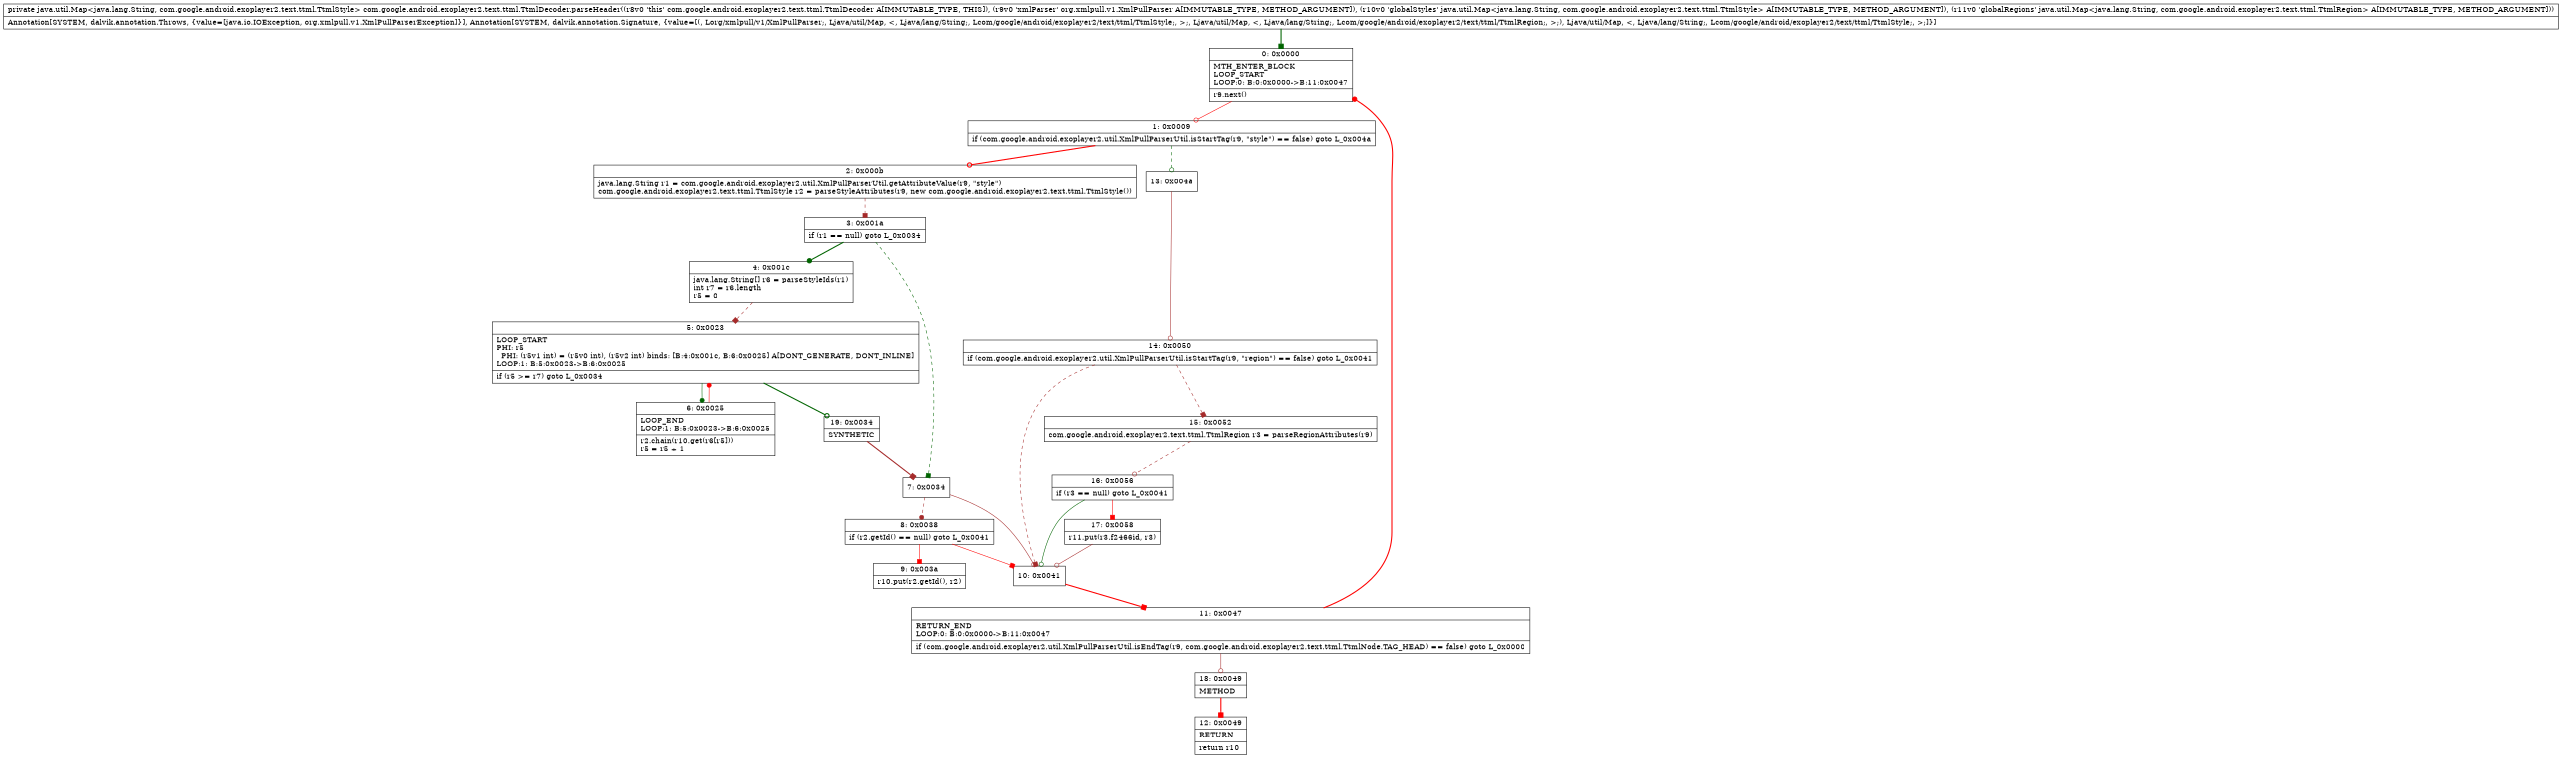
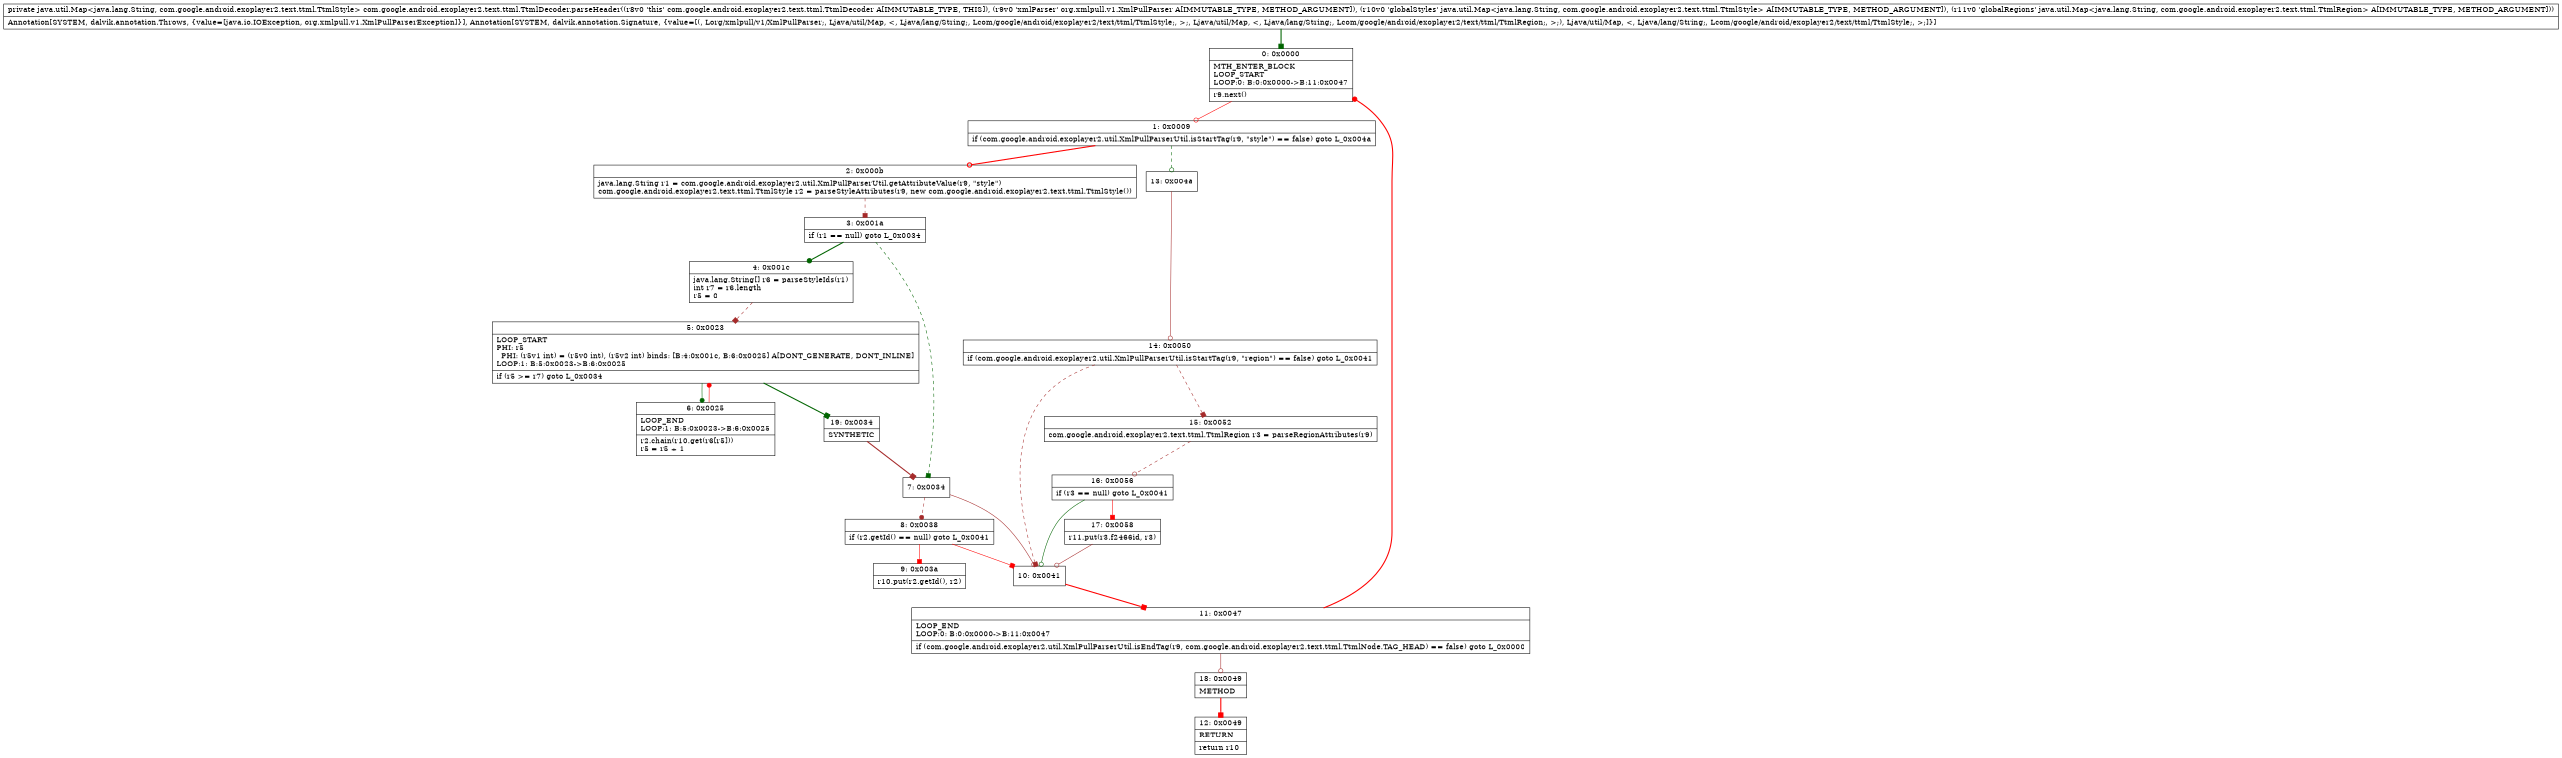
(794, 399) -> (794, 399)
(944, 626) -> (938, 626)
